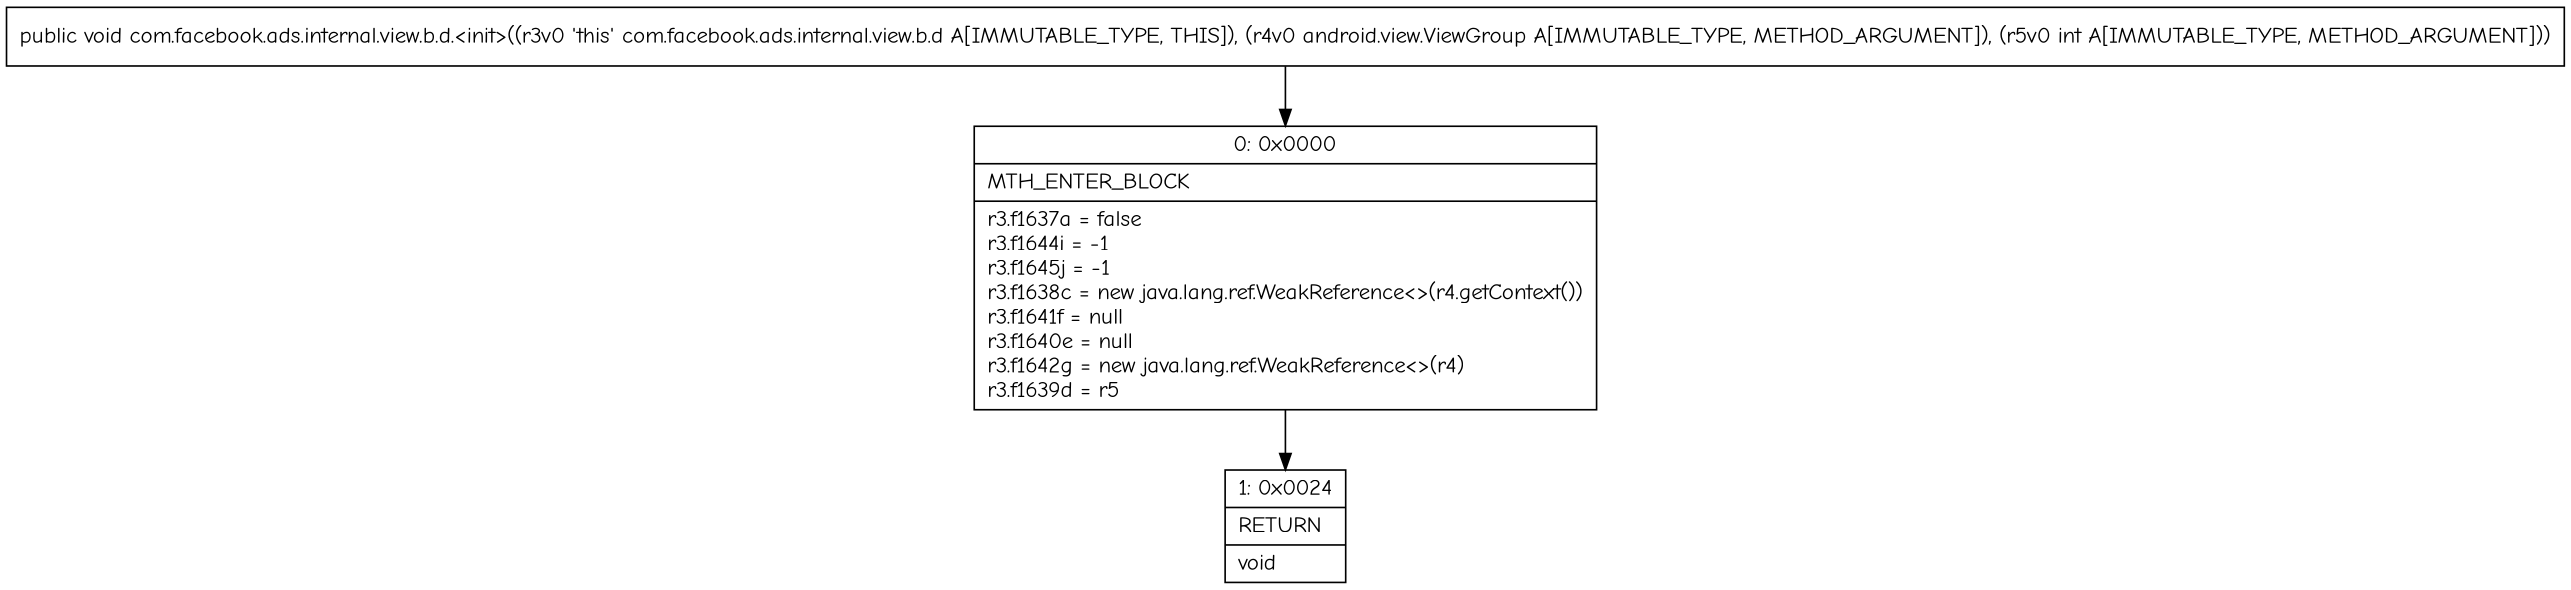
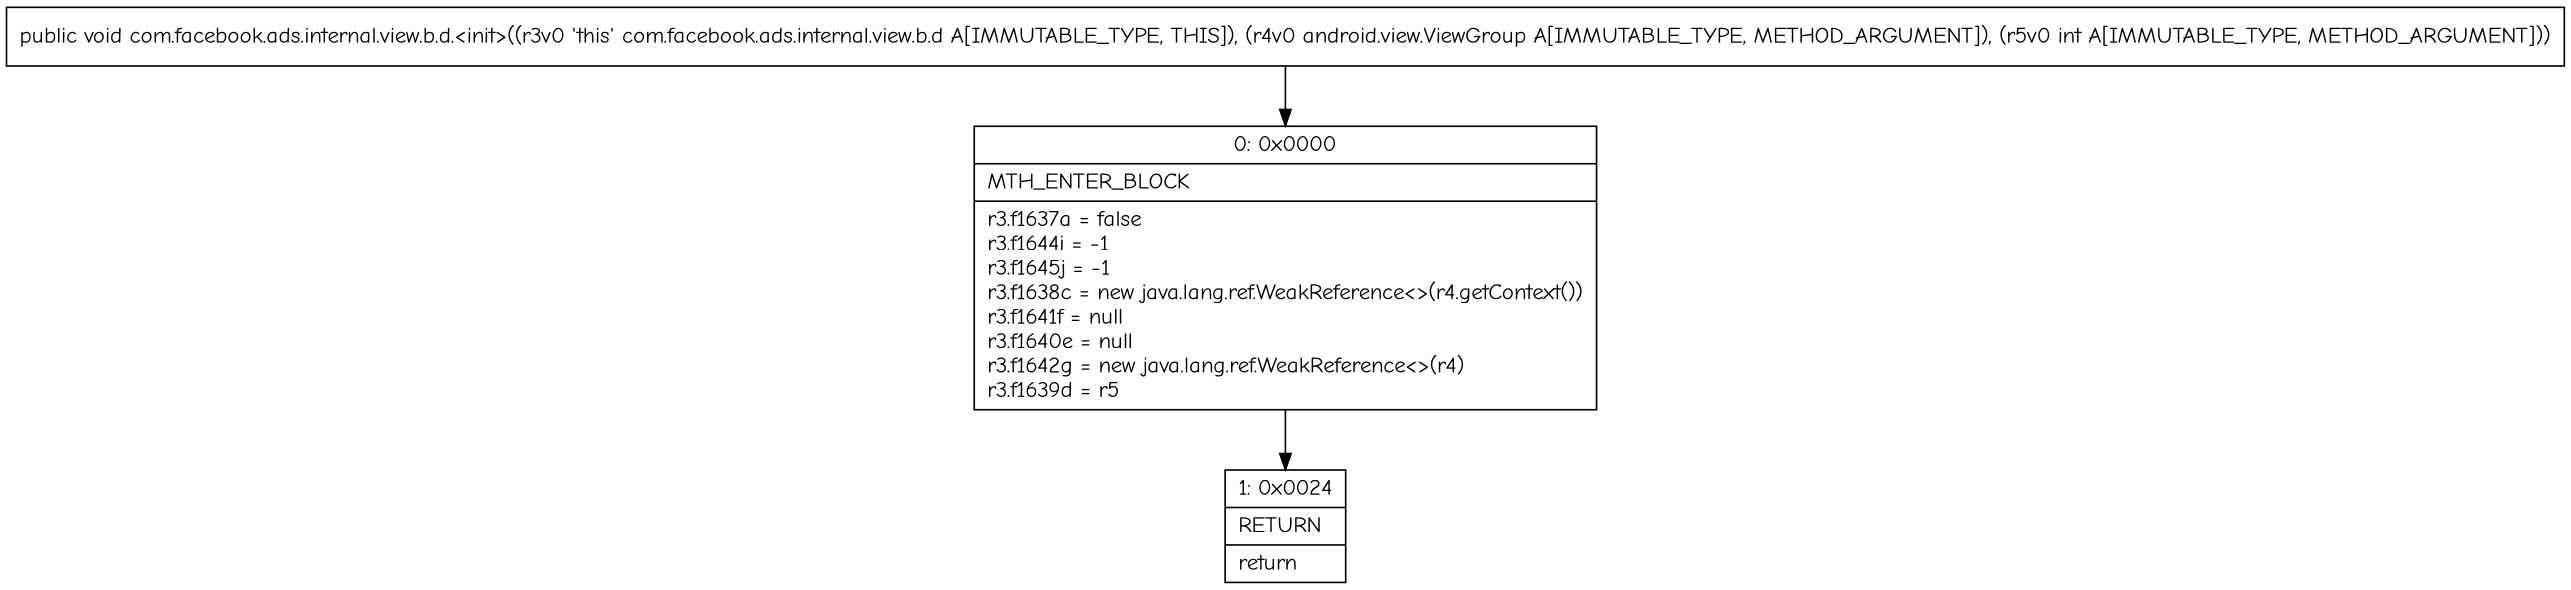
(1258, 563) -> (1268, 563)
